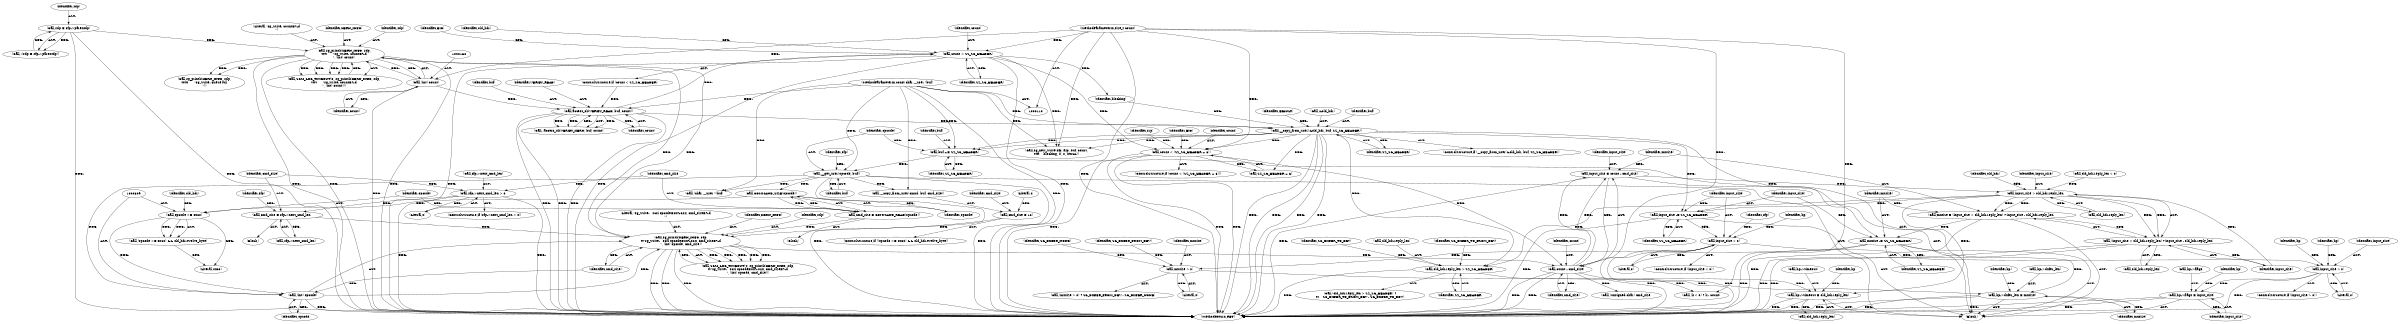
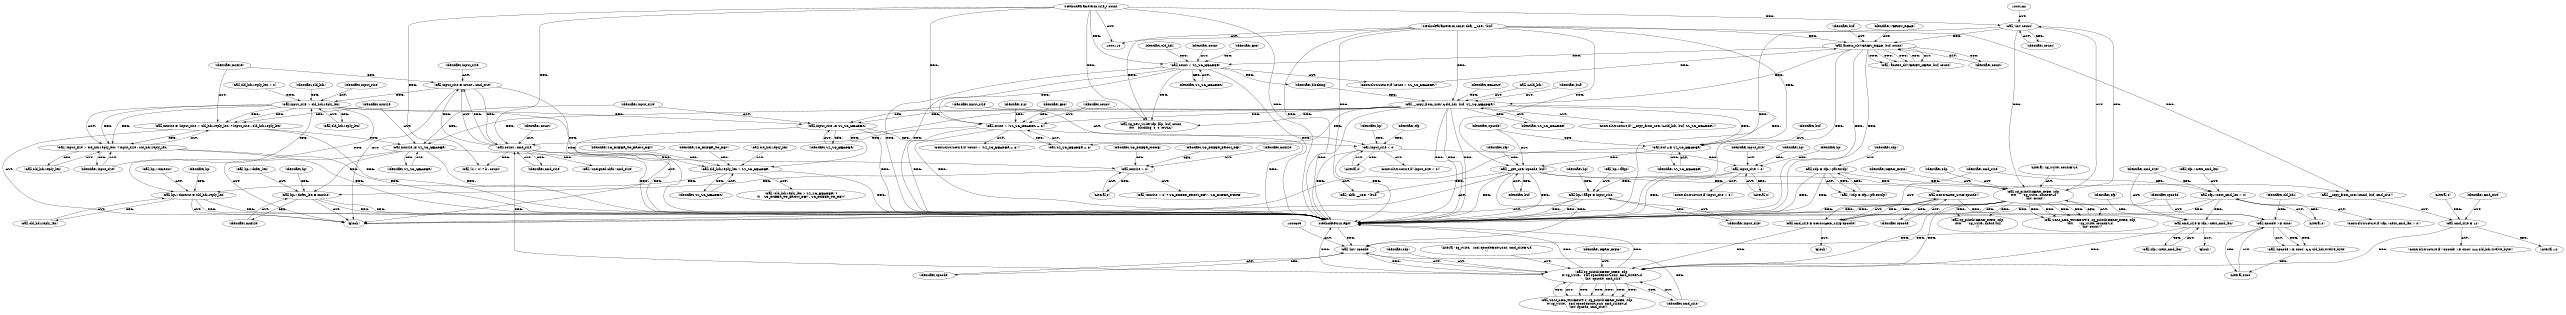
(1027, 203) -> (2458, 209)
(157, 204) -> (2242, 245)
(884, 215) -> (1821, 224)
none -> (2549, 250)
(747, 316) -> (1344, 236)
